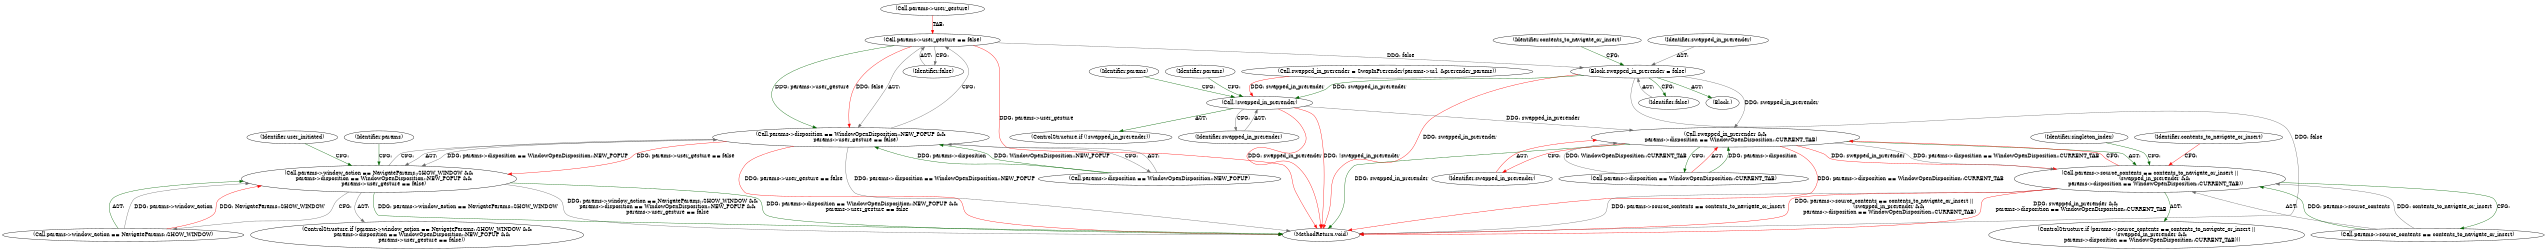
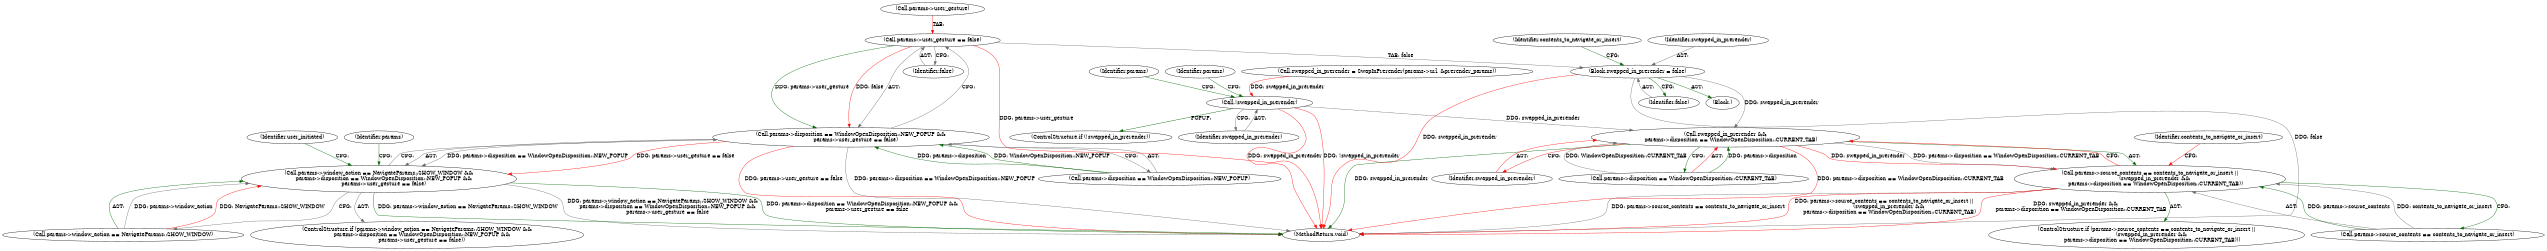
(1401, 56) -> (1401, 56)
(1440, 79) -> none
(1202, 119) -> (1202, 119)
(2079, 137) -> none
